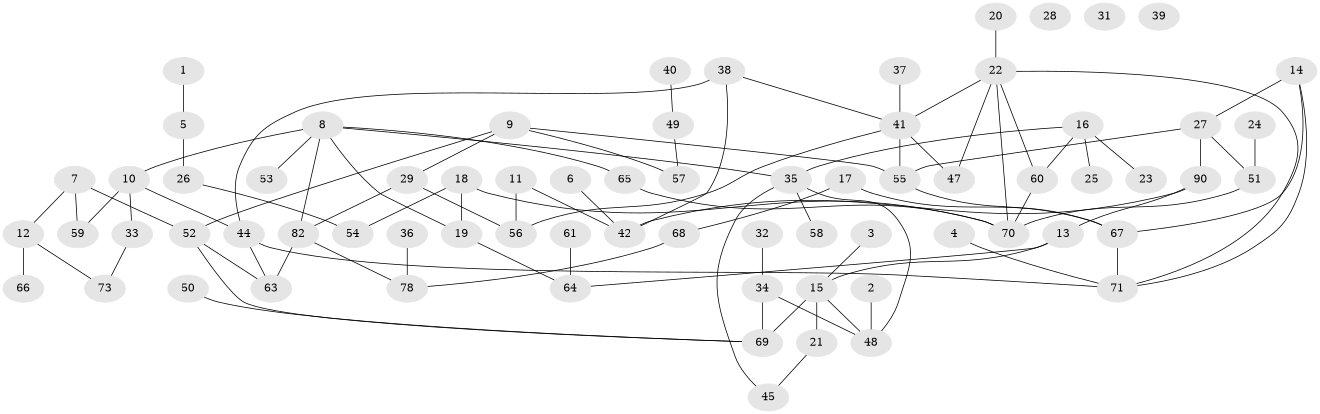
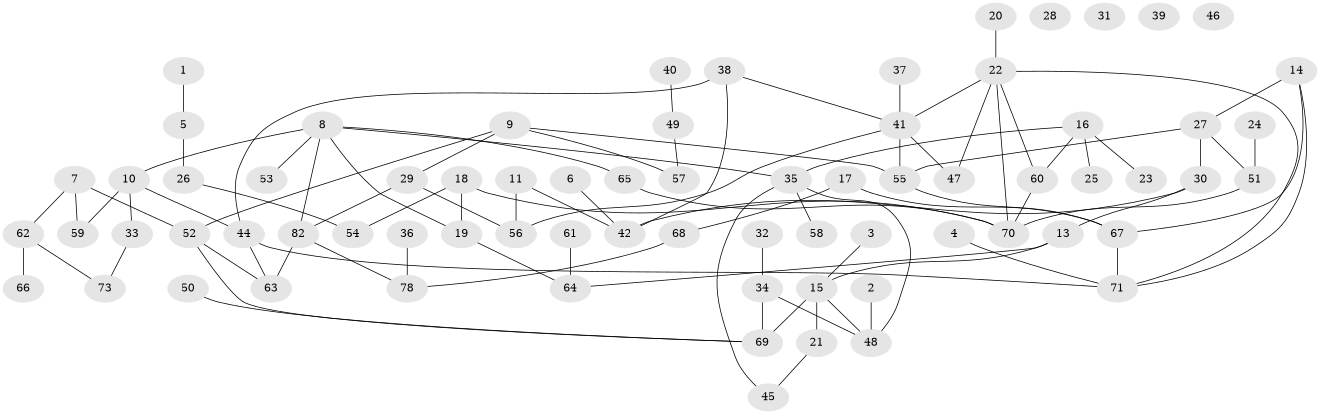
none -> (1213, 17)
(1201, 180) -> (1201, 180)
(23, 234) -> (23, 234)
